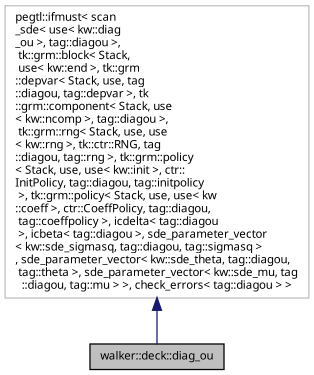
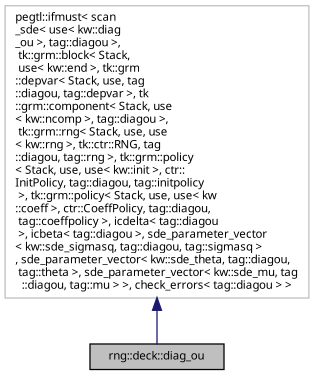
(157, 357) -> (157, 357)
